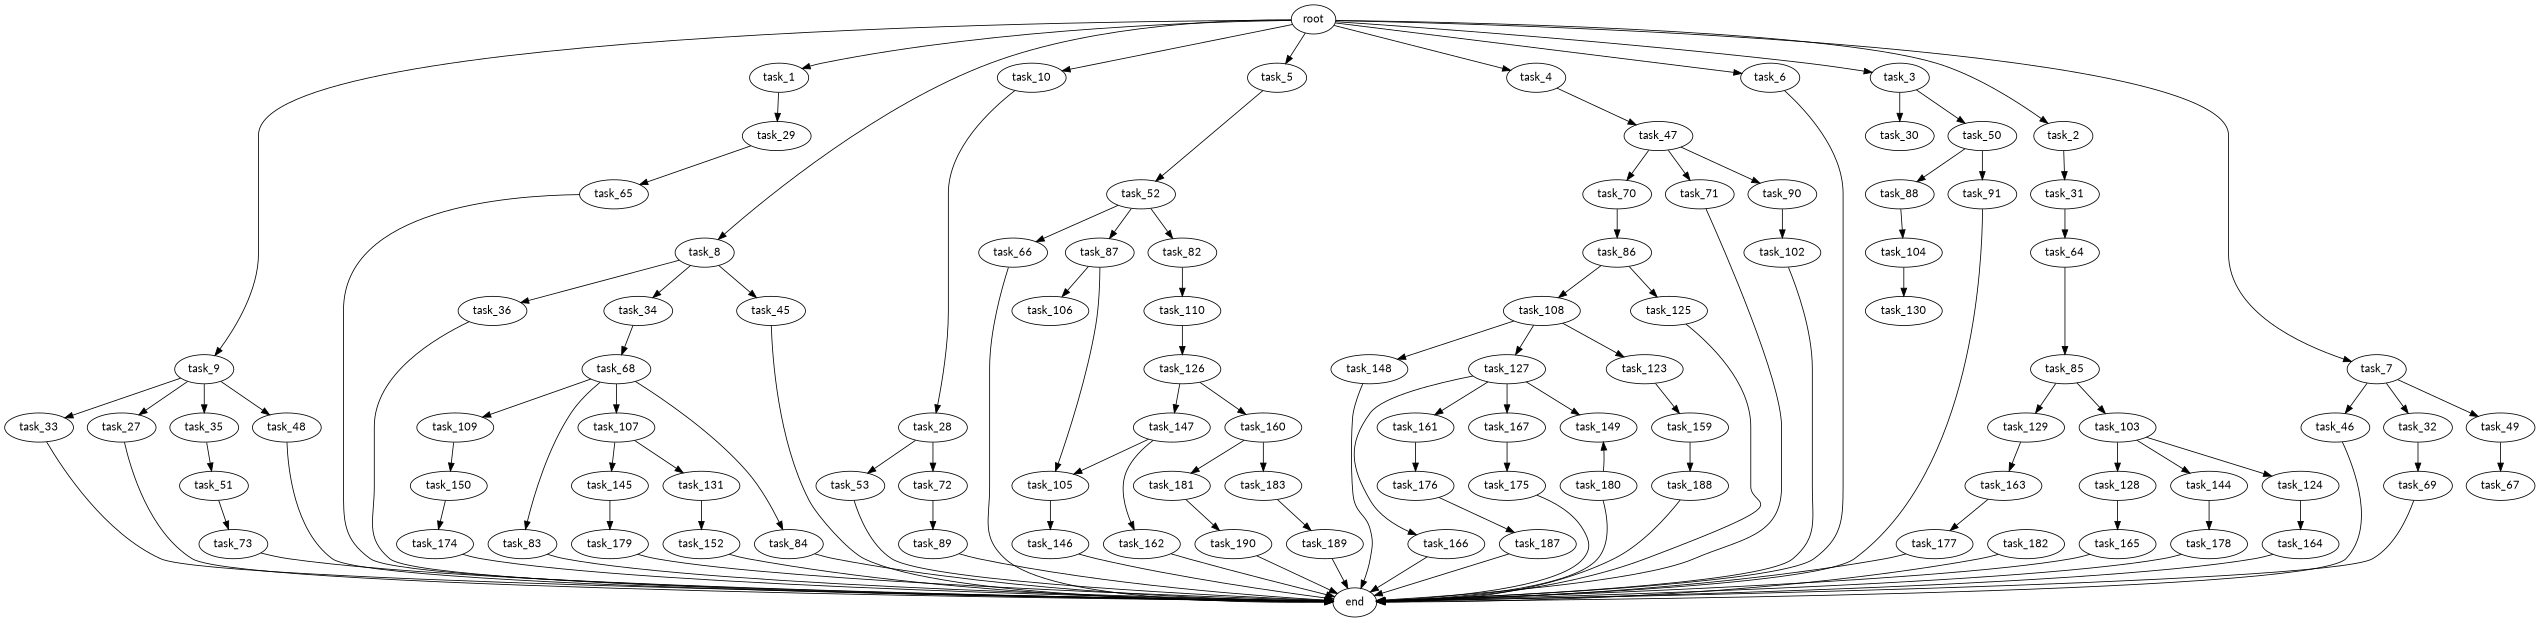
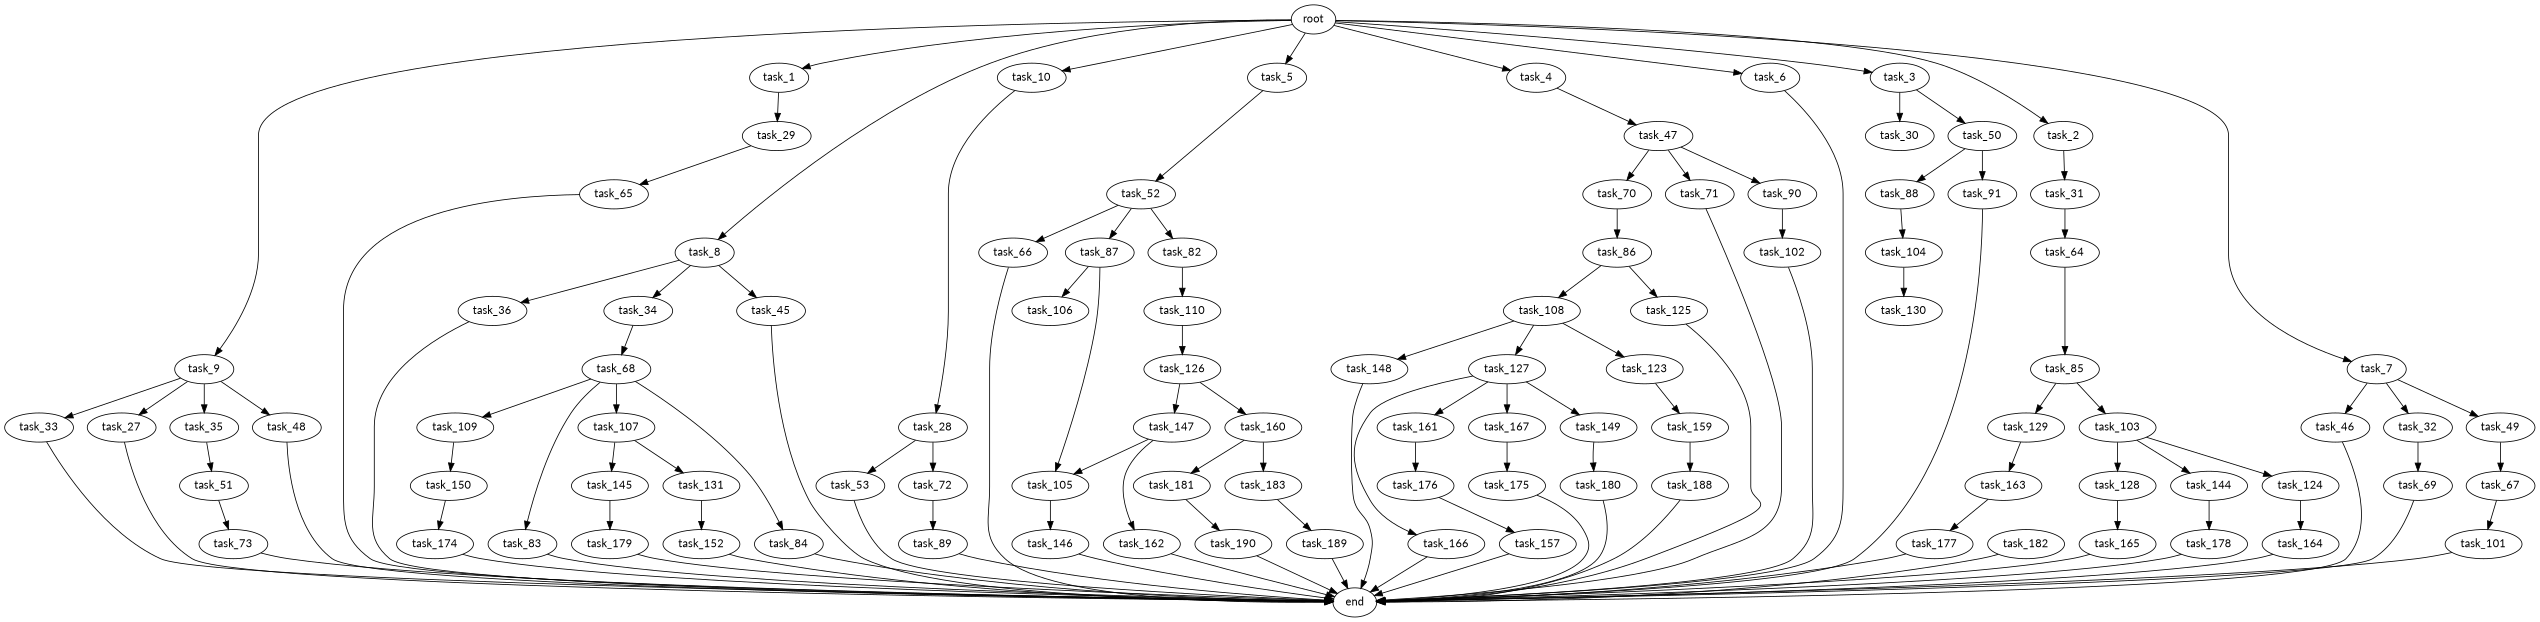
(1604, 461) -> (1593, 452)
(1538, 544) -> (1538, 544)
none -> (2484, 544)
